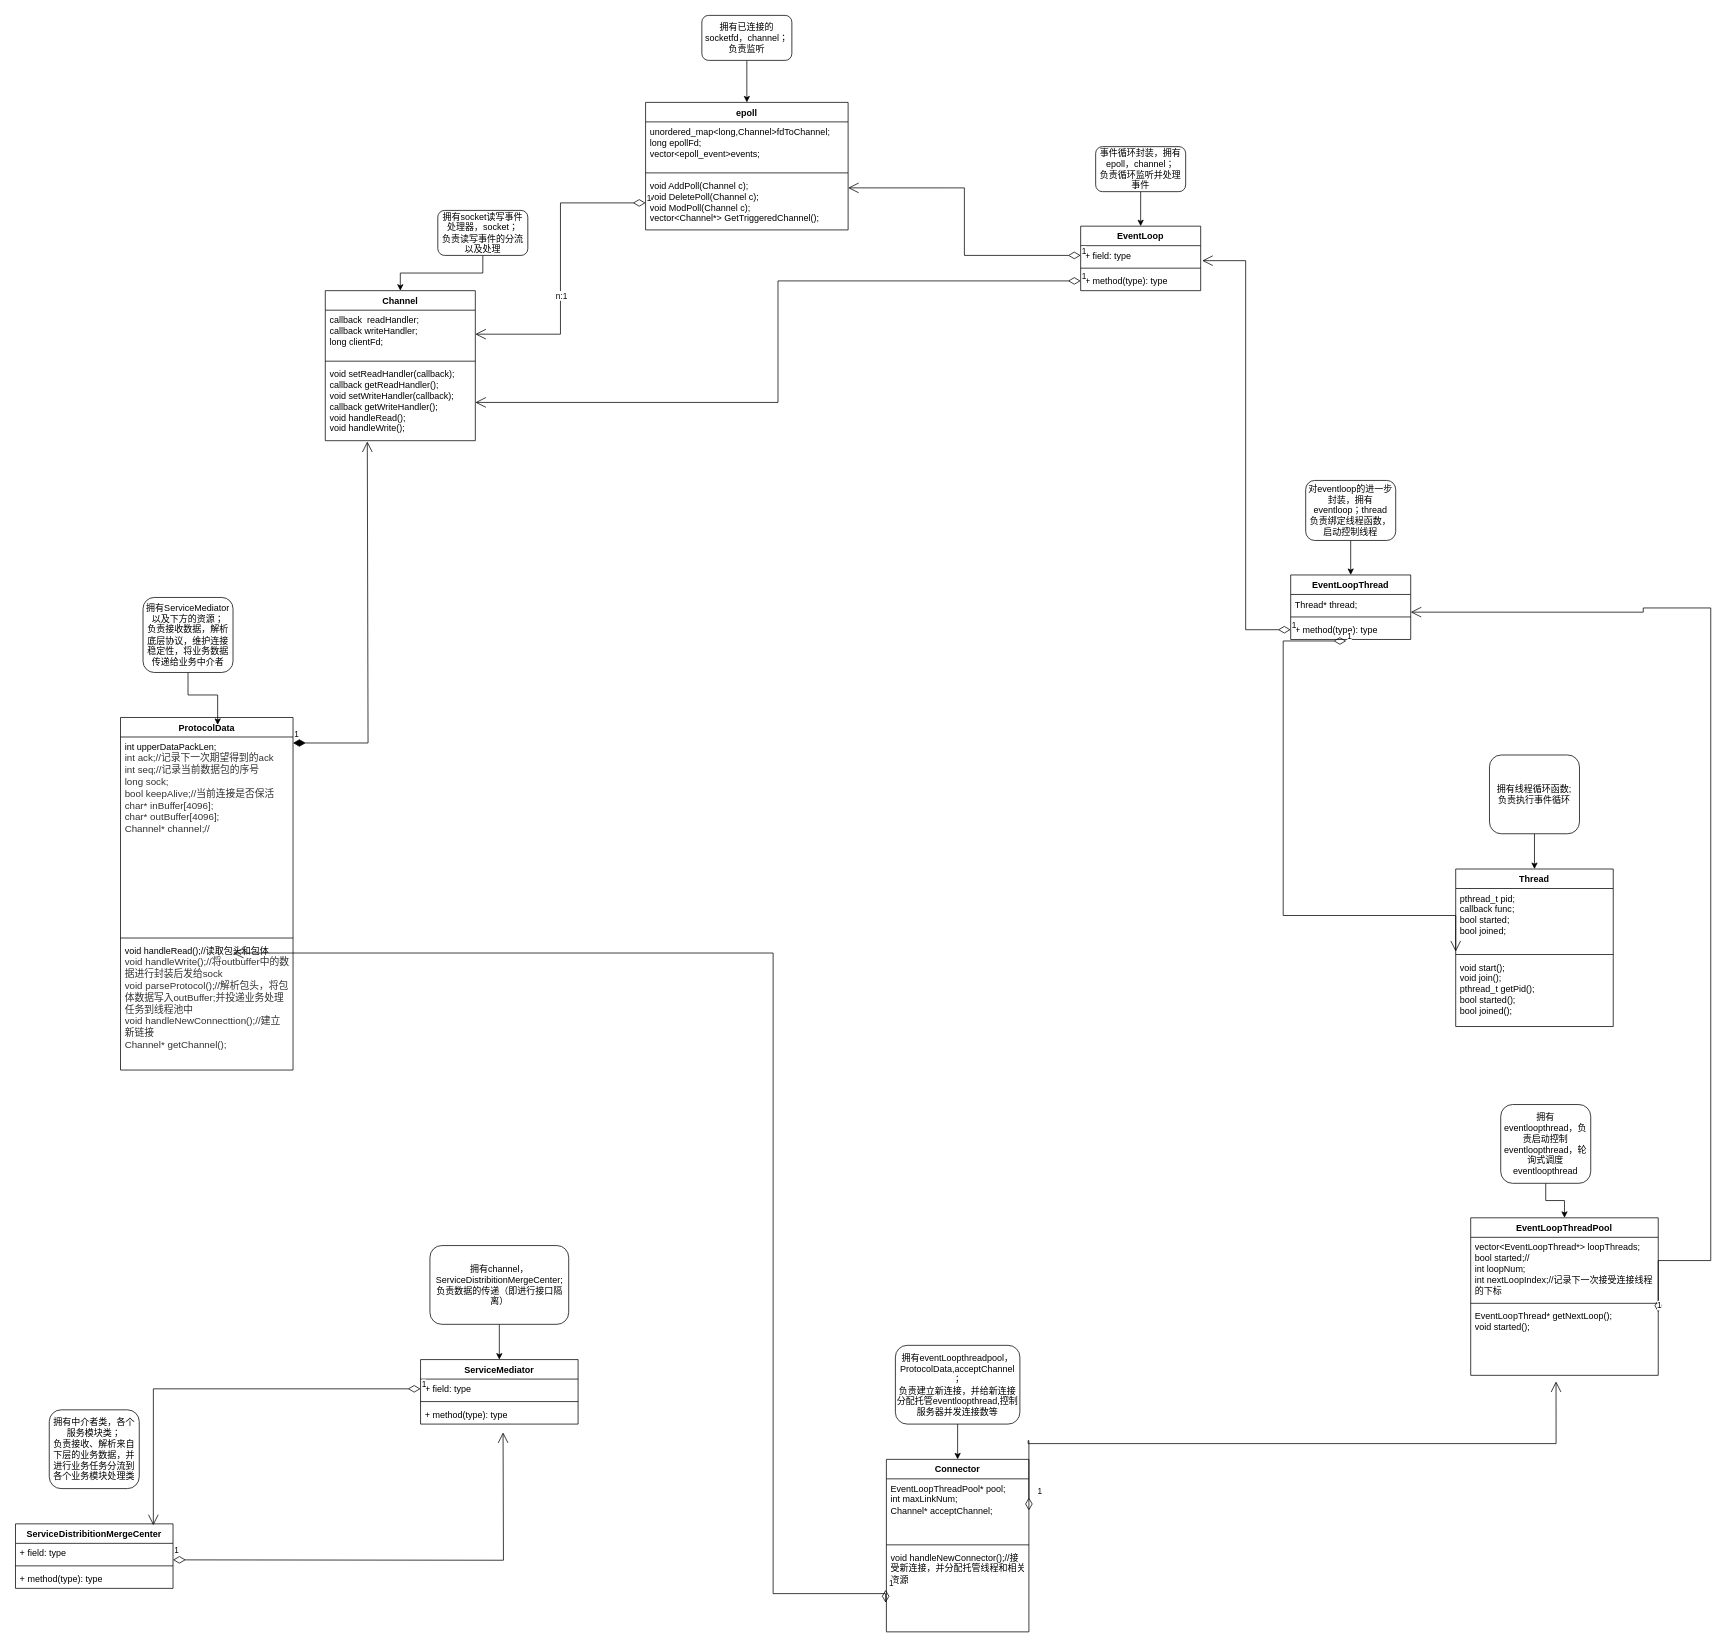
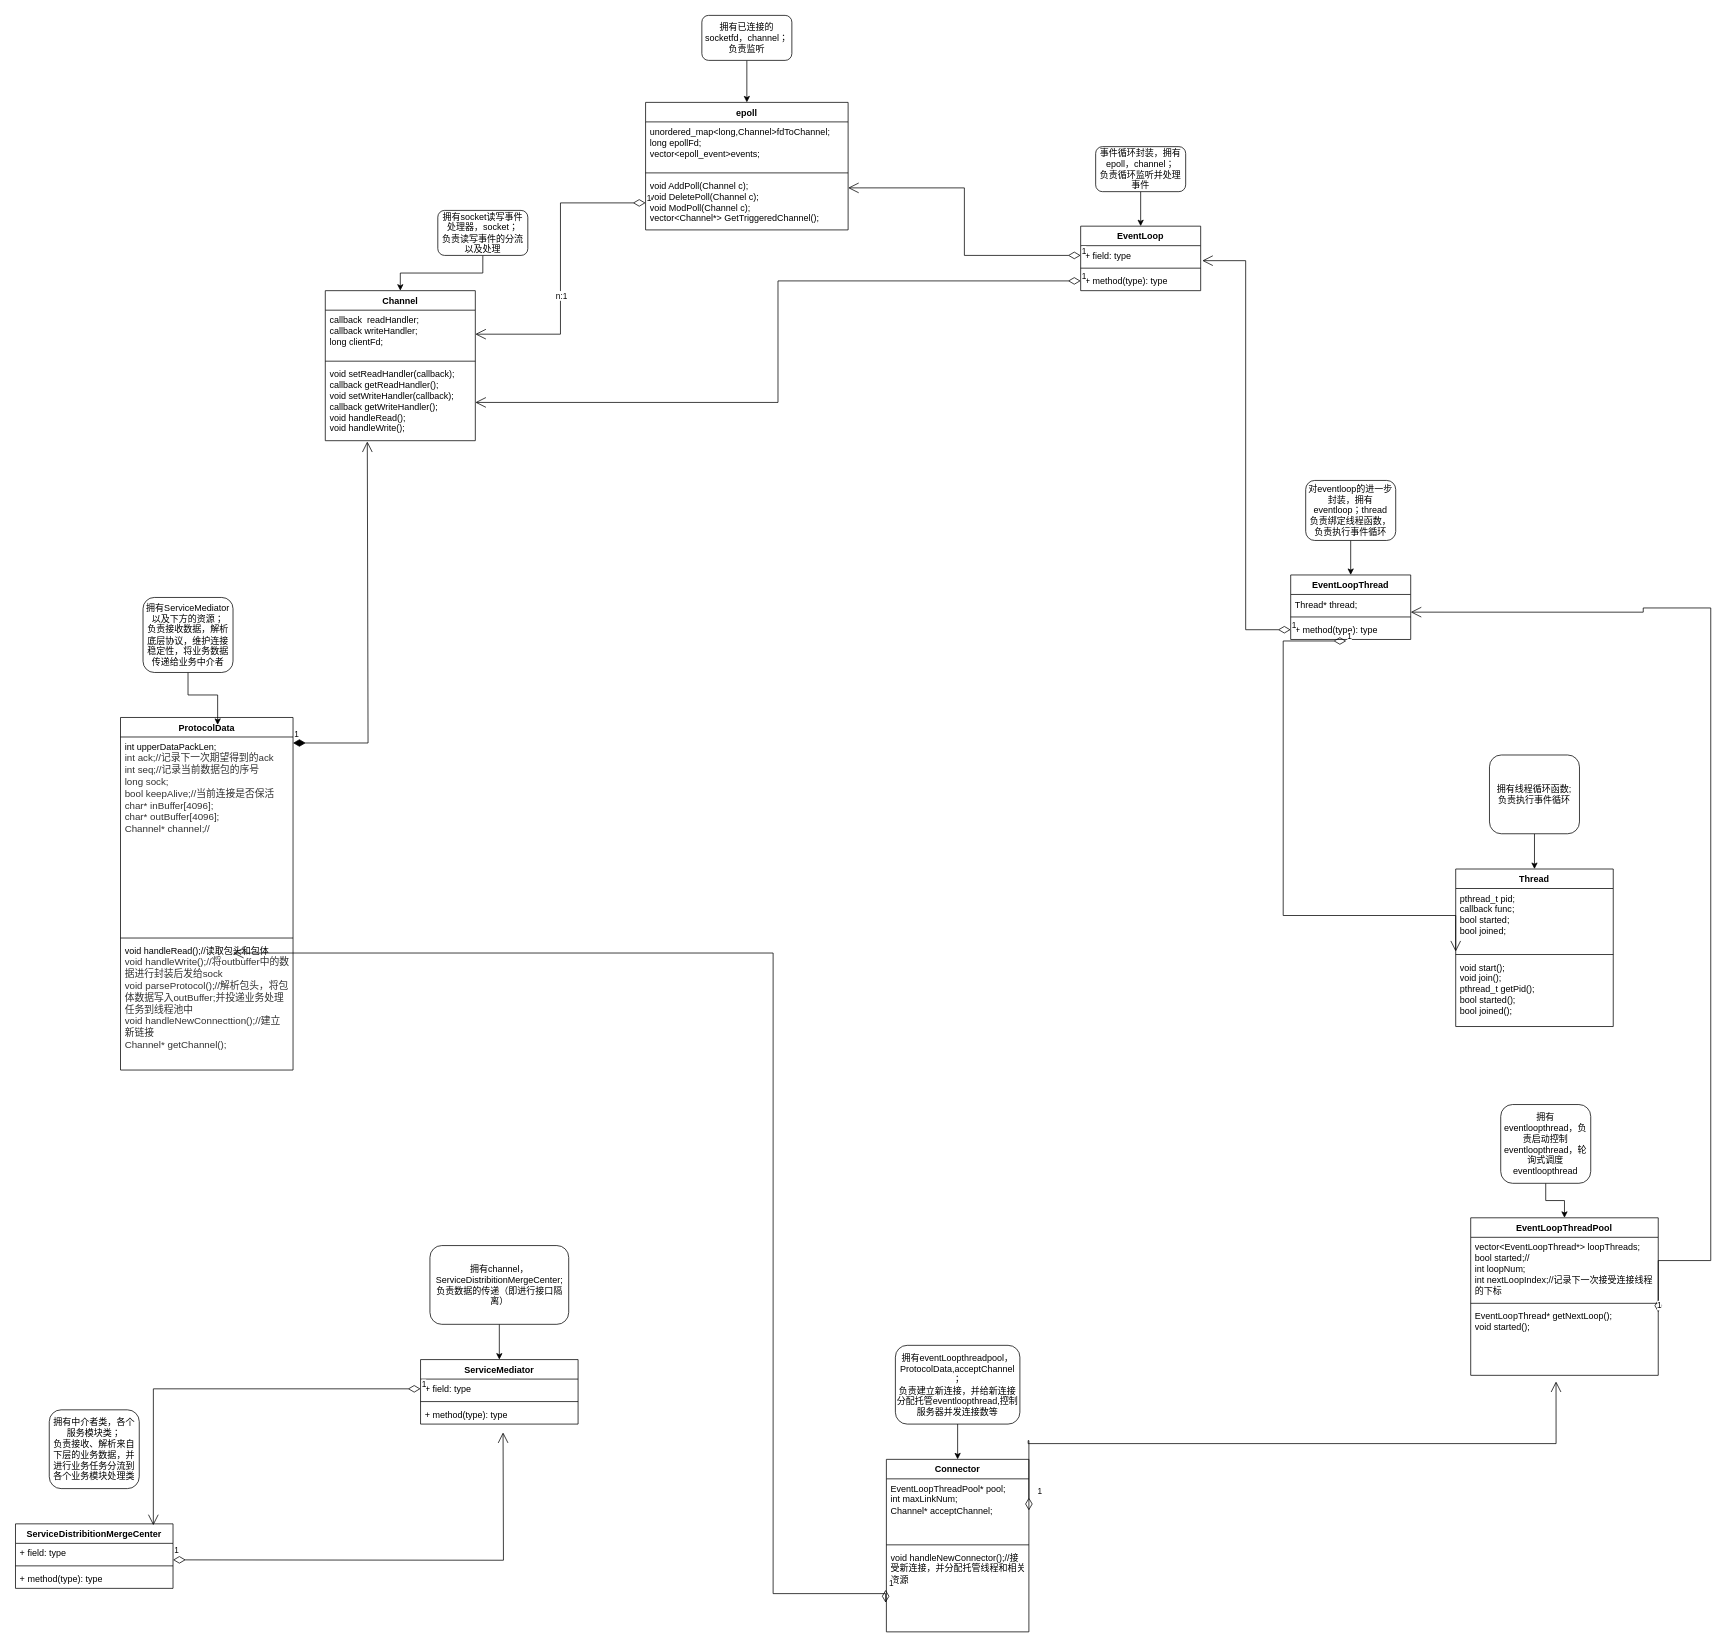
(1350, 510) -> (1350, 510)
